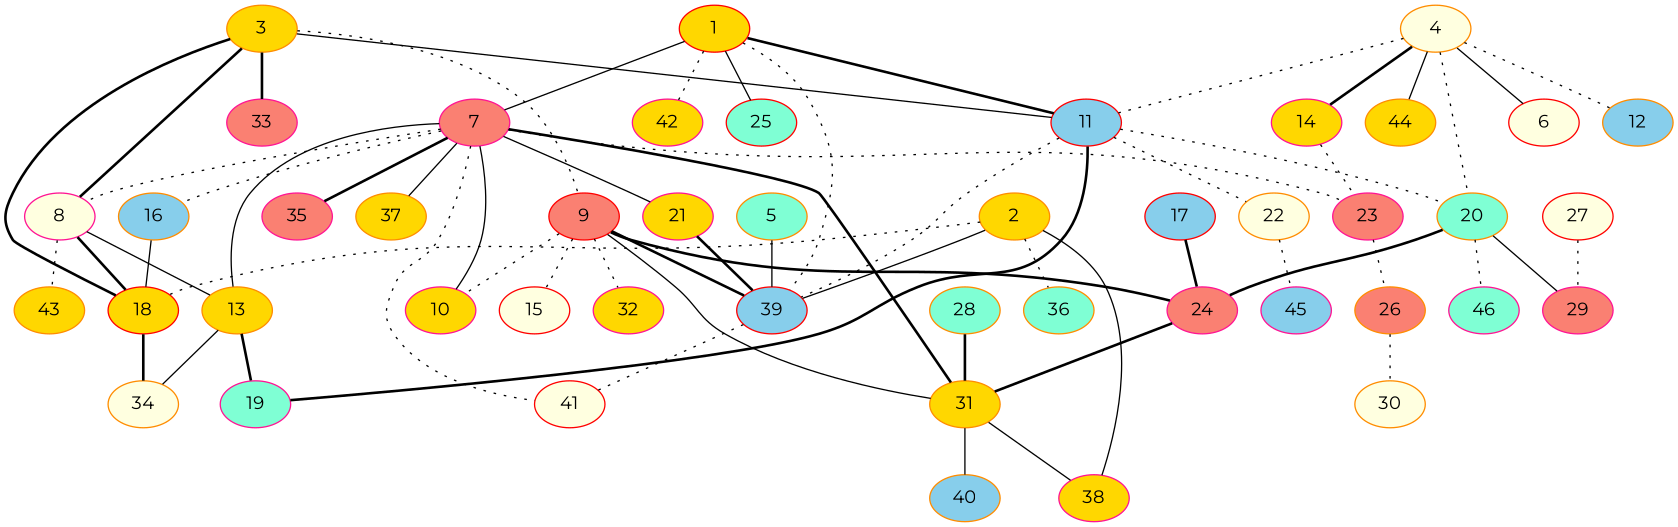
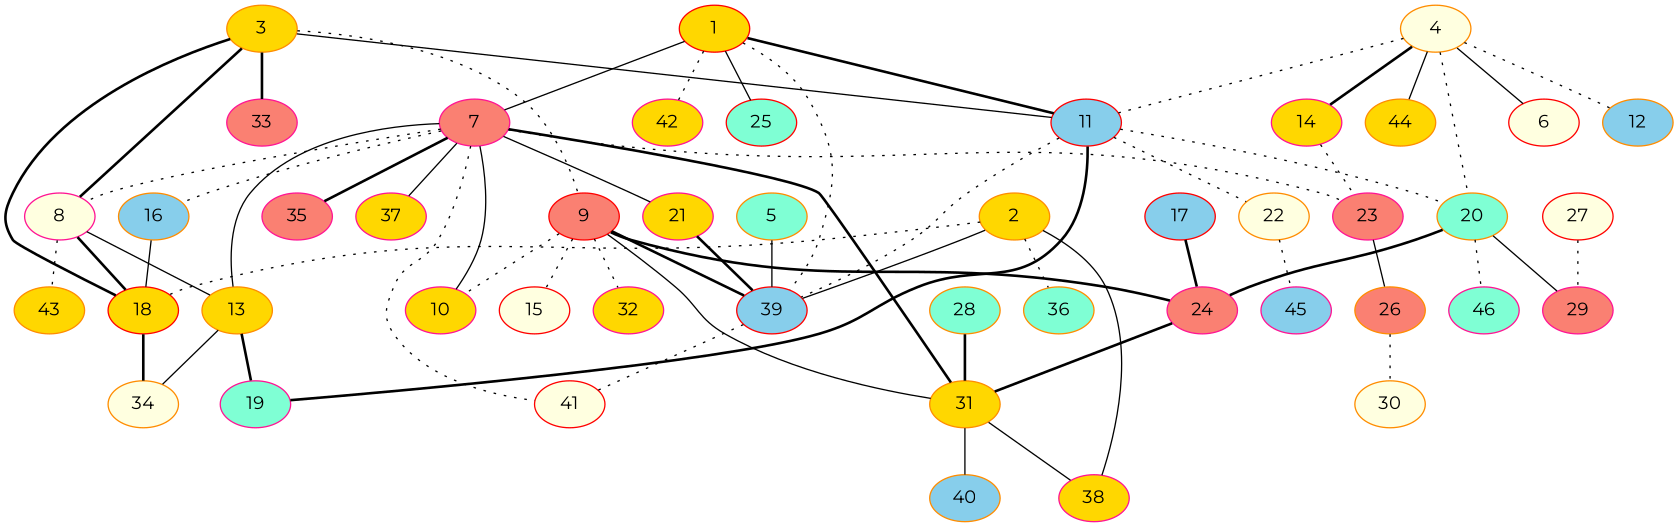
(391, 216) -> (391, 216)
(1379, 263) -> (1379, 263)
